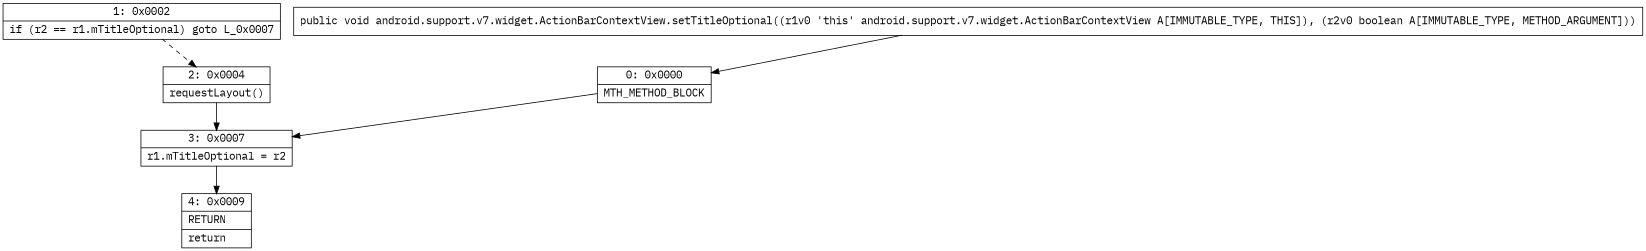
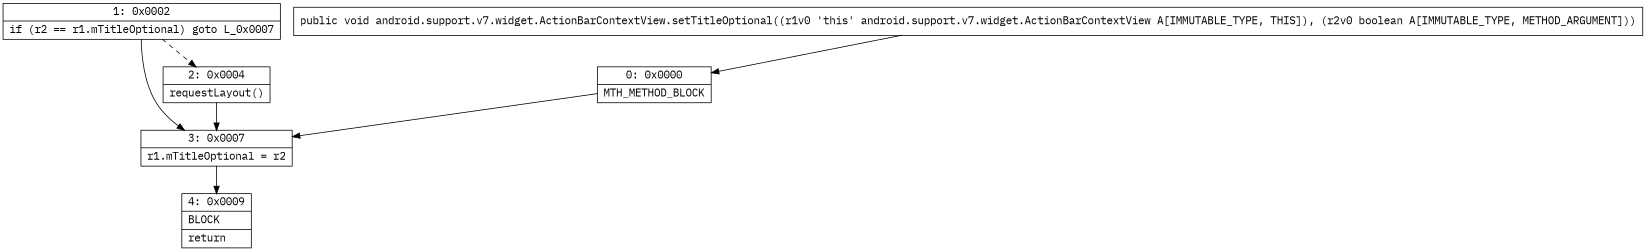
none -> (149, 88)
(207, 220) -> (204, 220)
